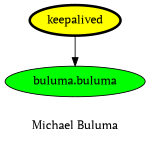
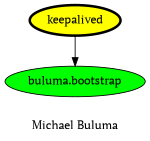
(75, 81) -> (75, 81)
